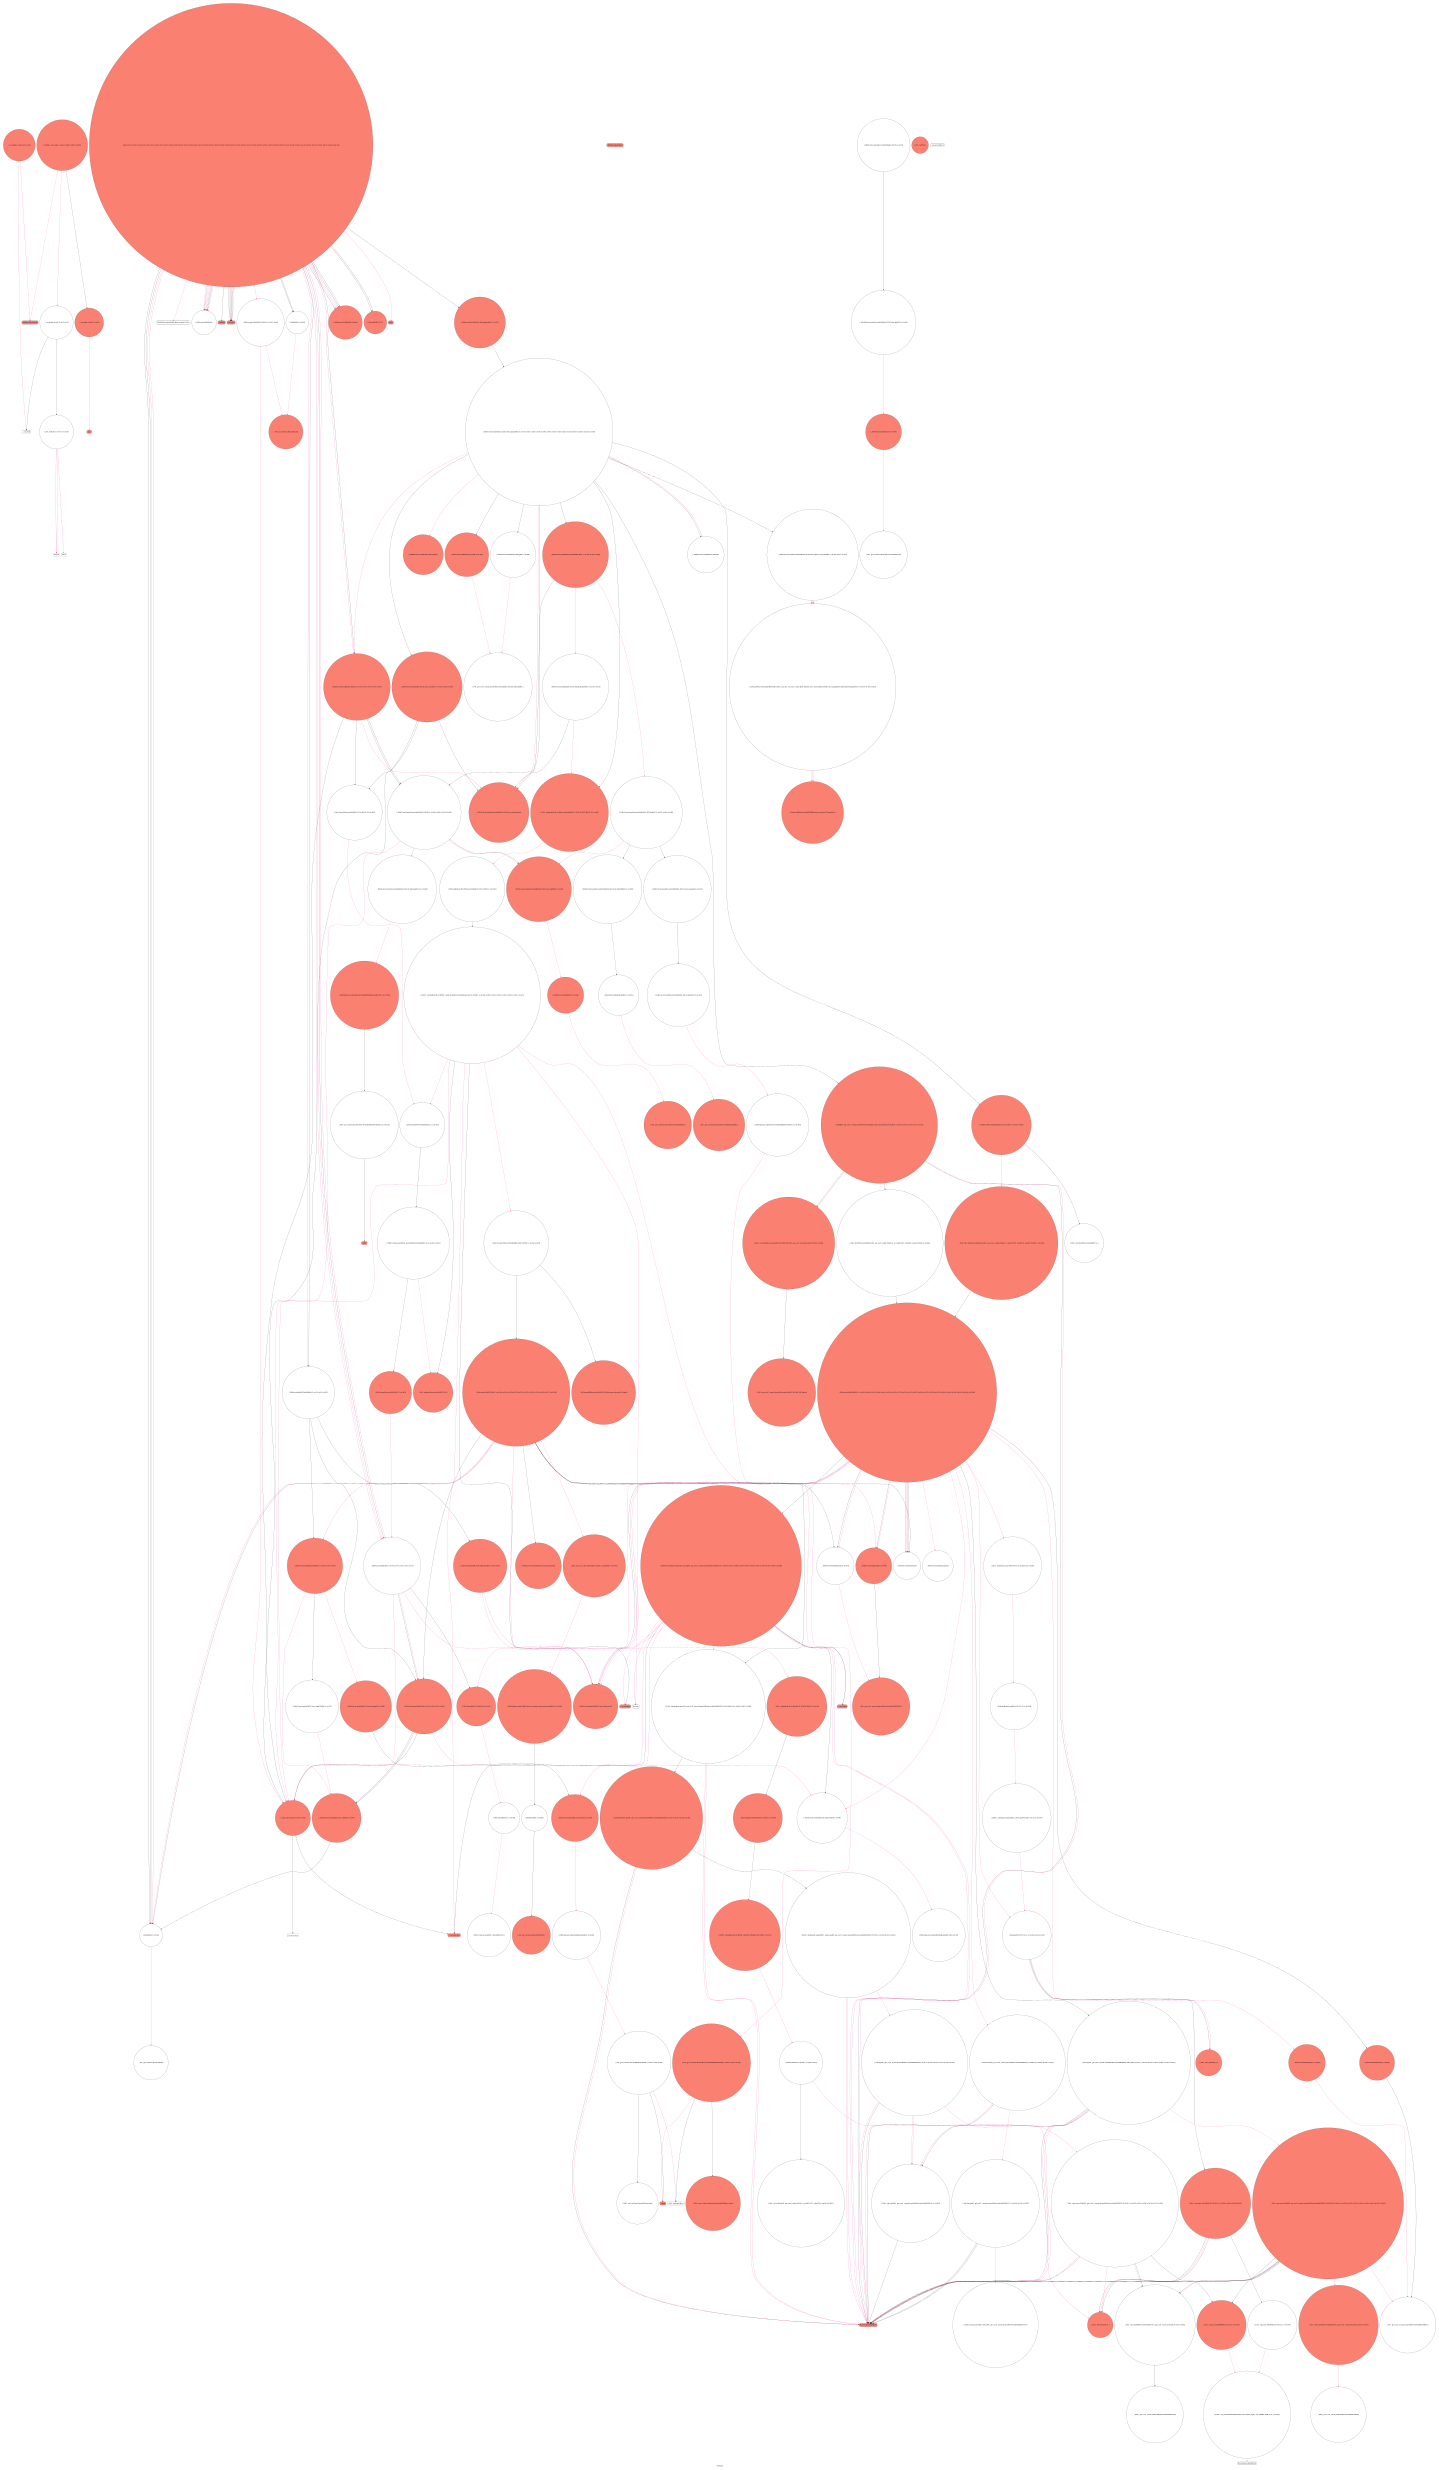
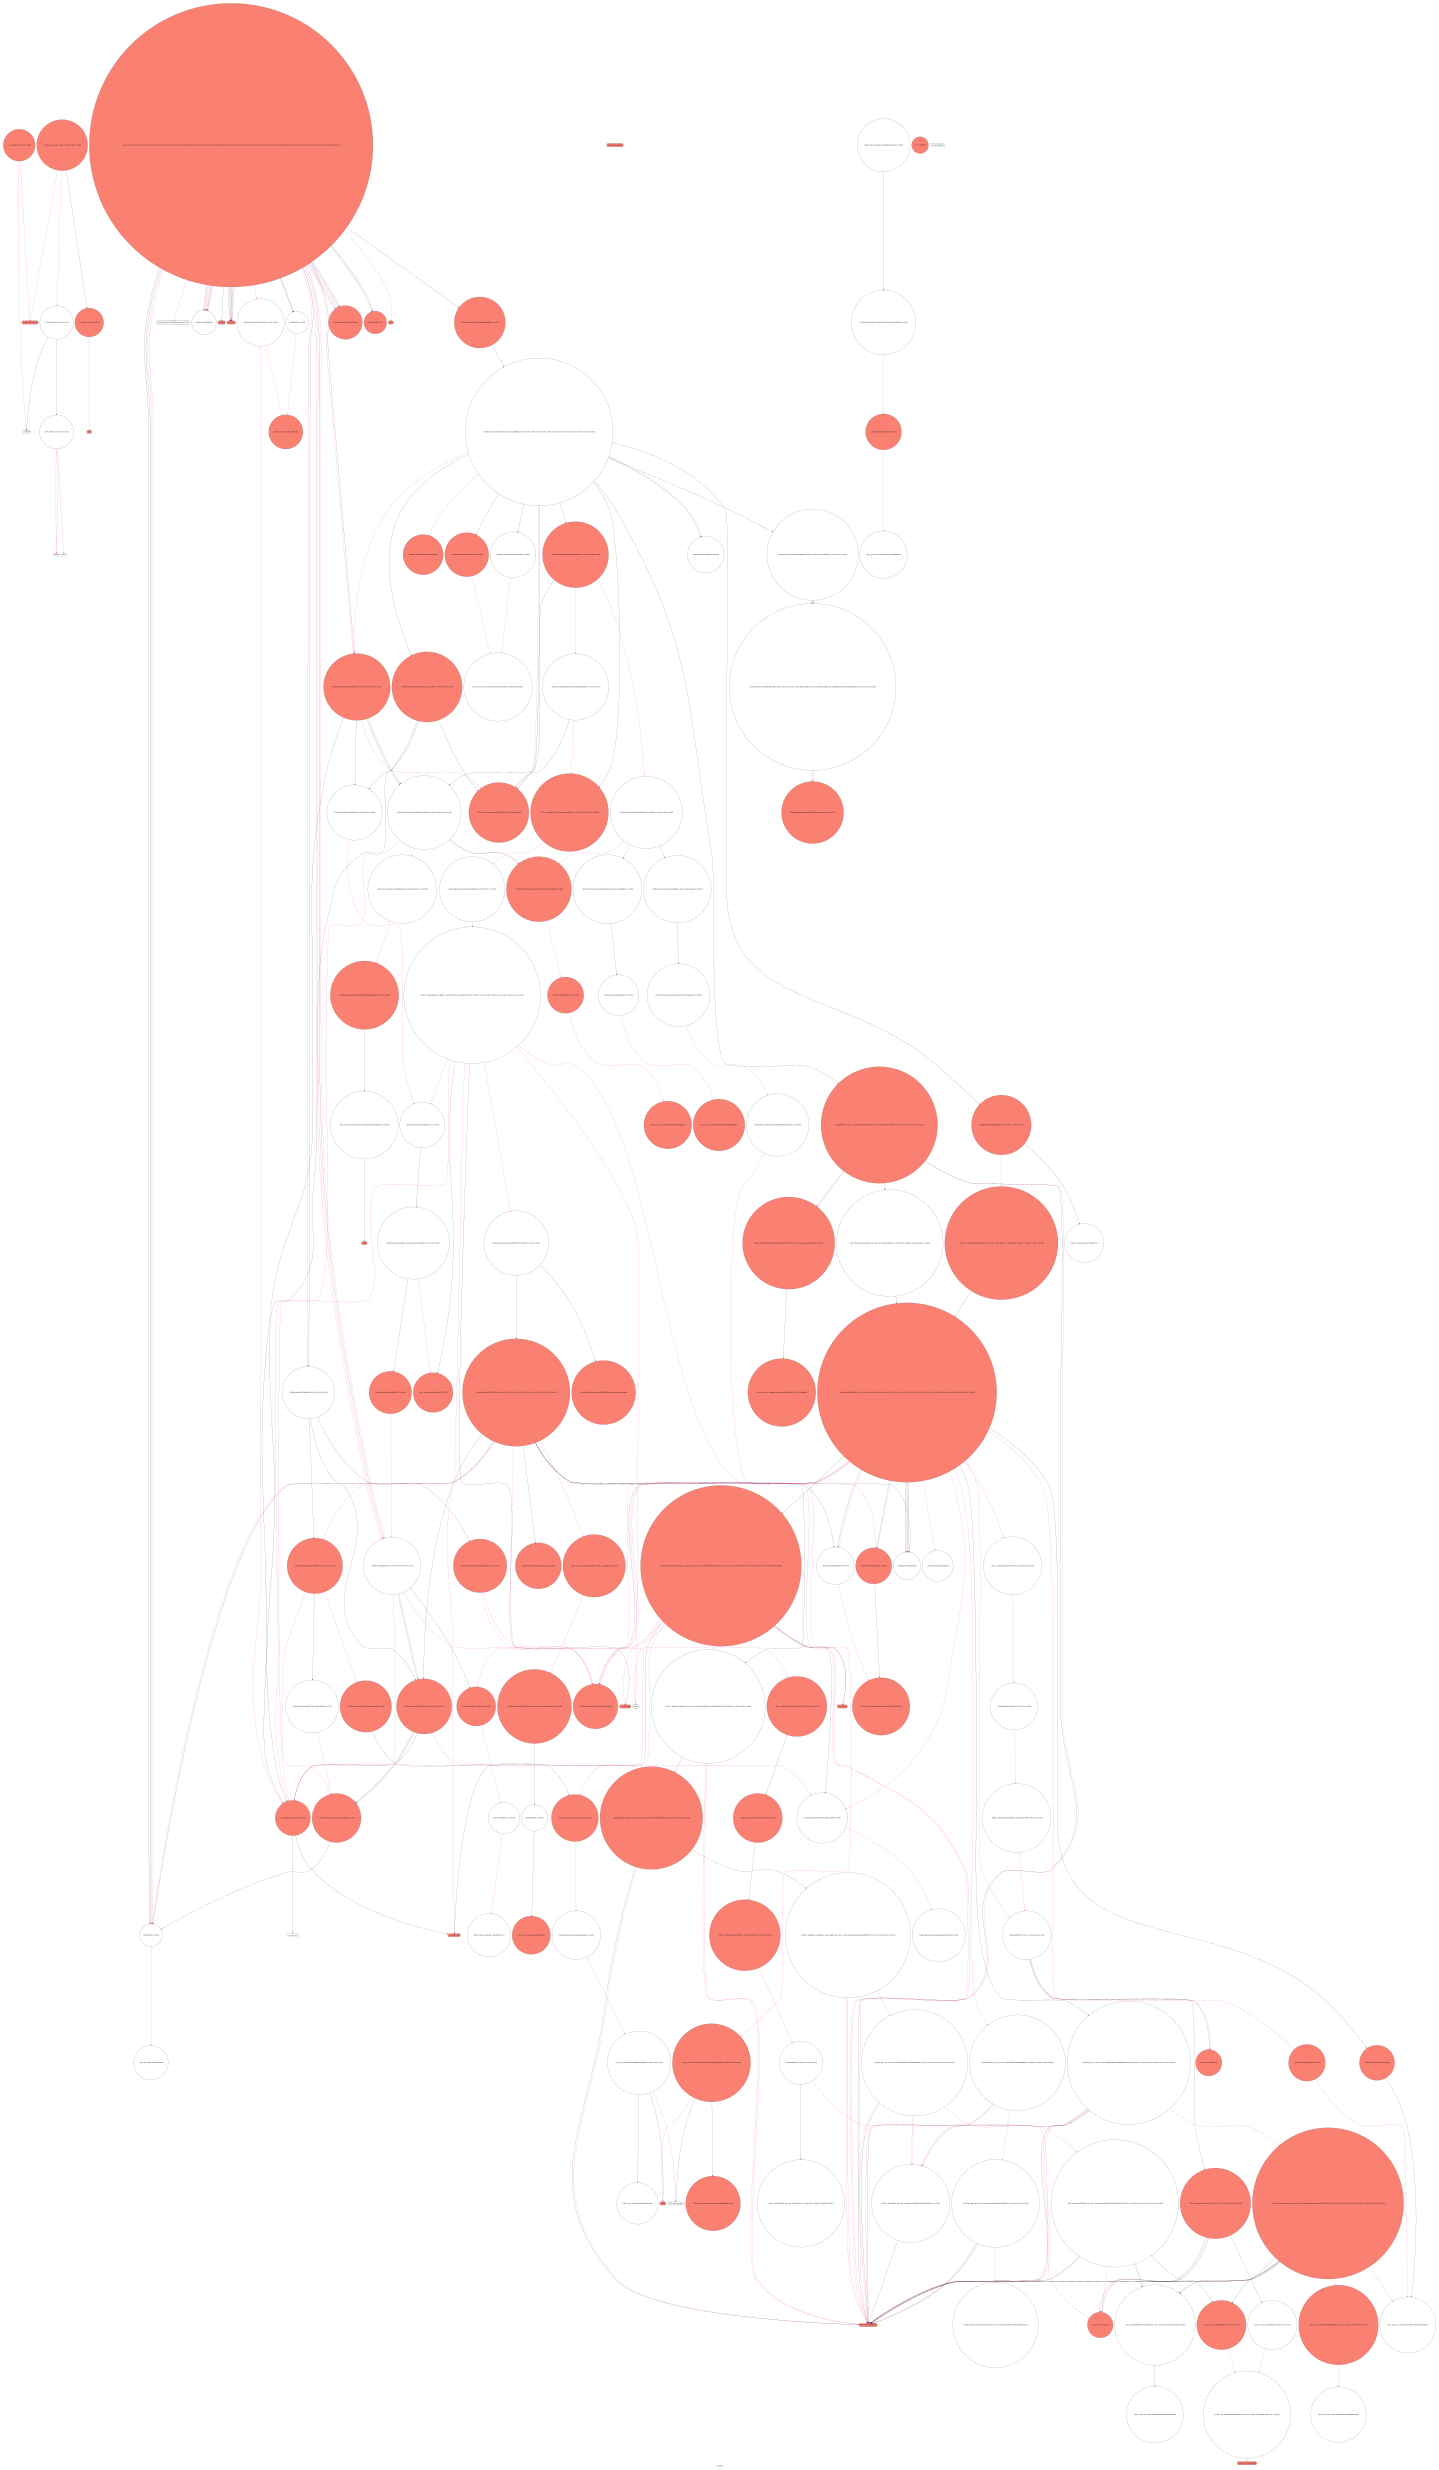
(1247, 2463) -> (1247, 2463)
